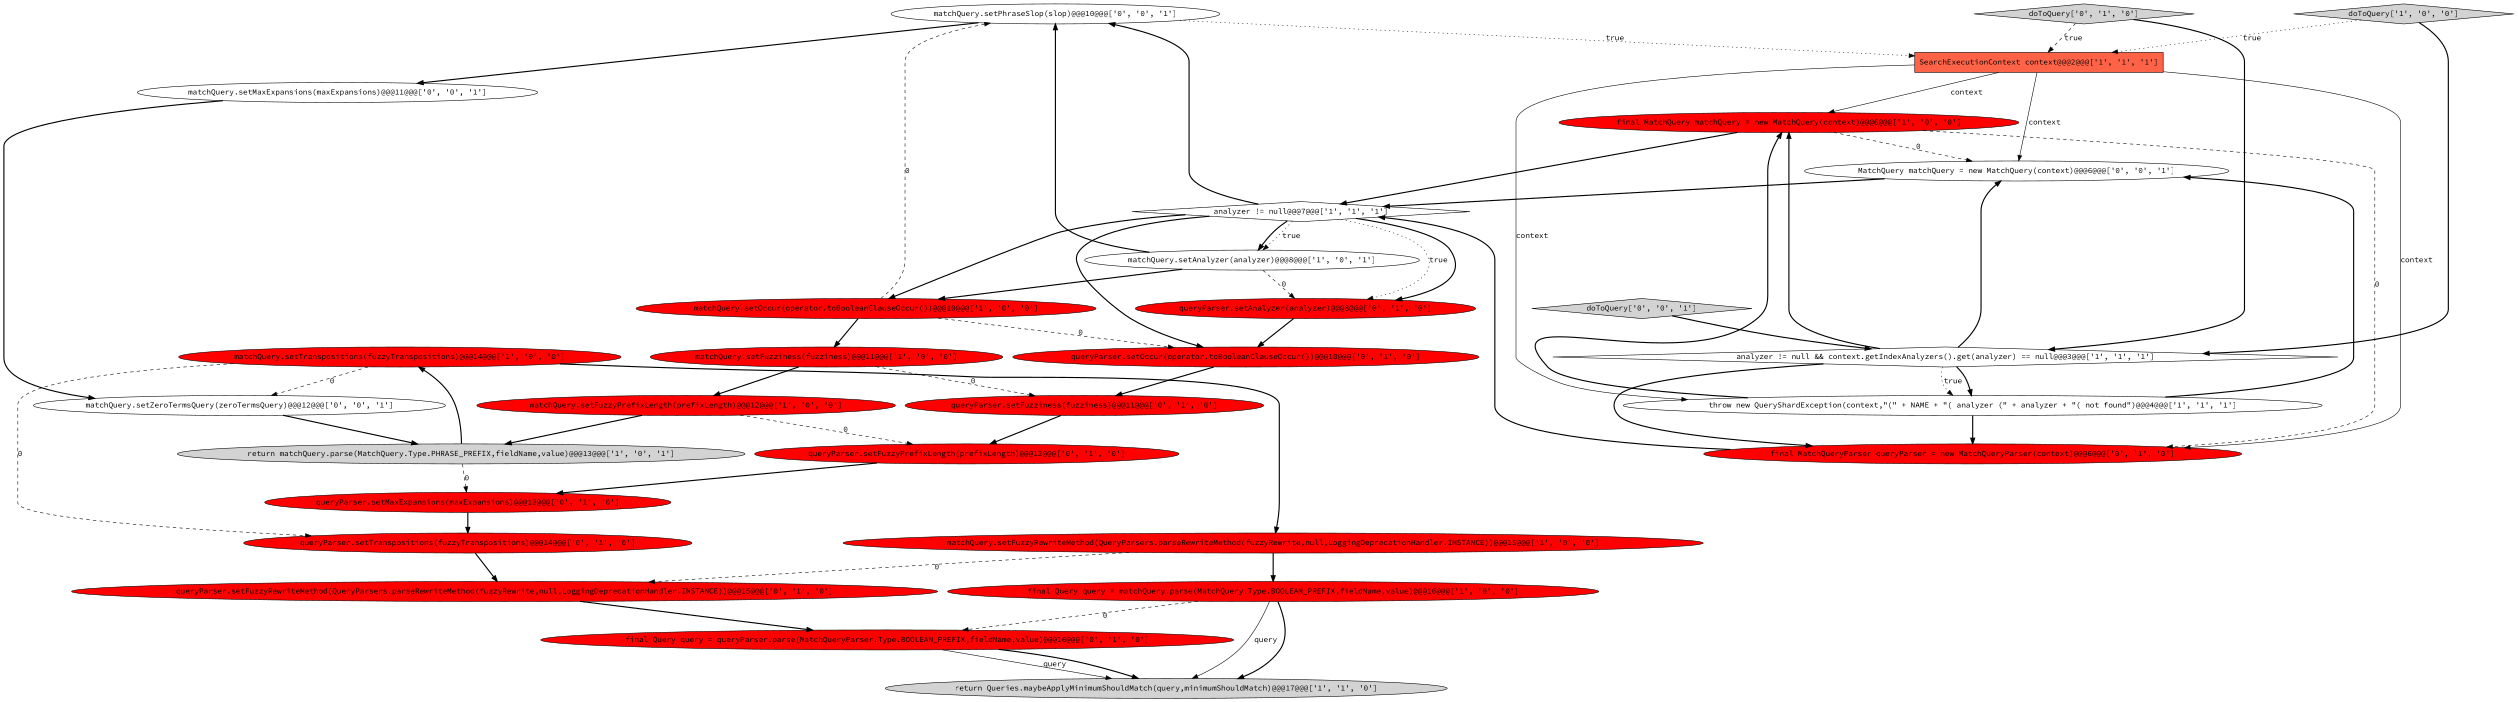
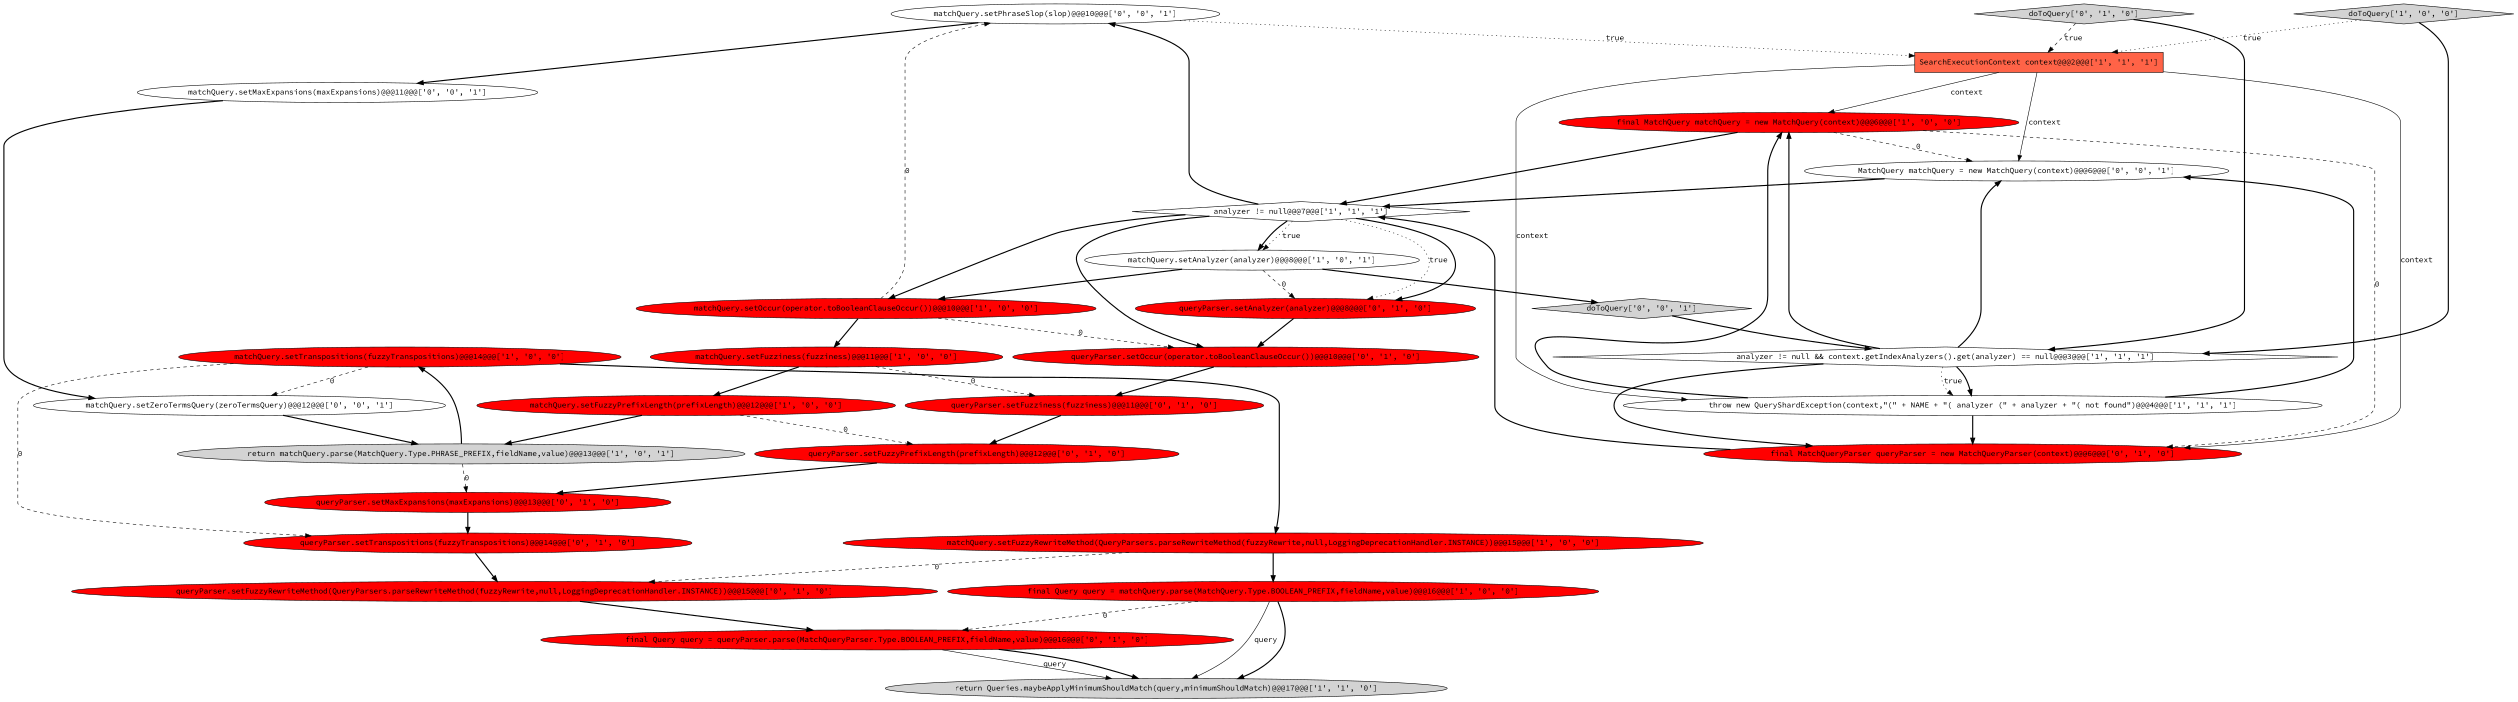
(1055, 175) -> (1457, 286)
